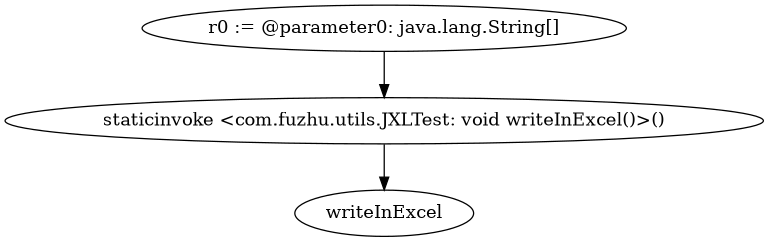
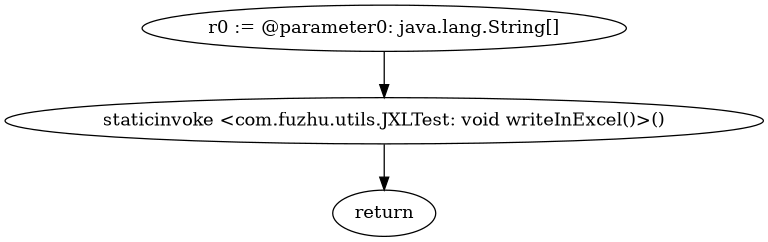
(384, 213) -> (384, 213)
